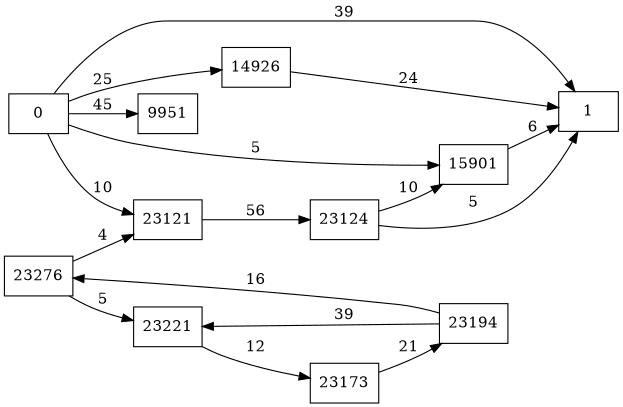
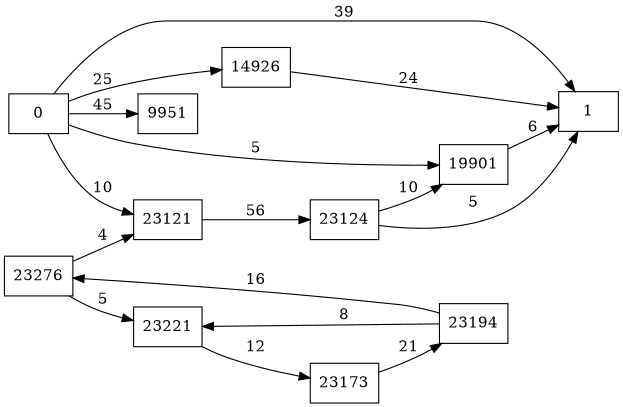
(474, 165) -> (474, 165)
(344, 315) -> (344, 315)
